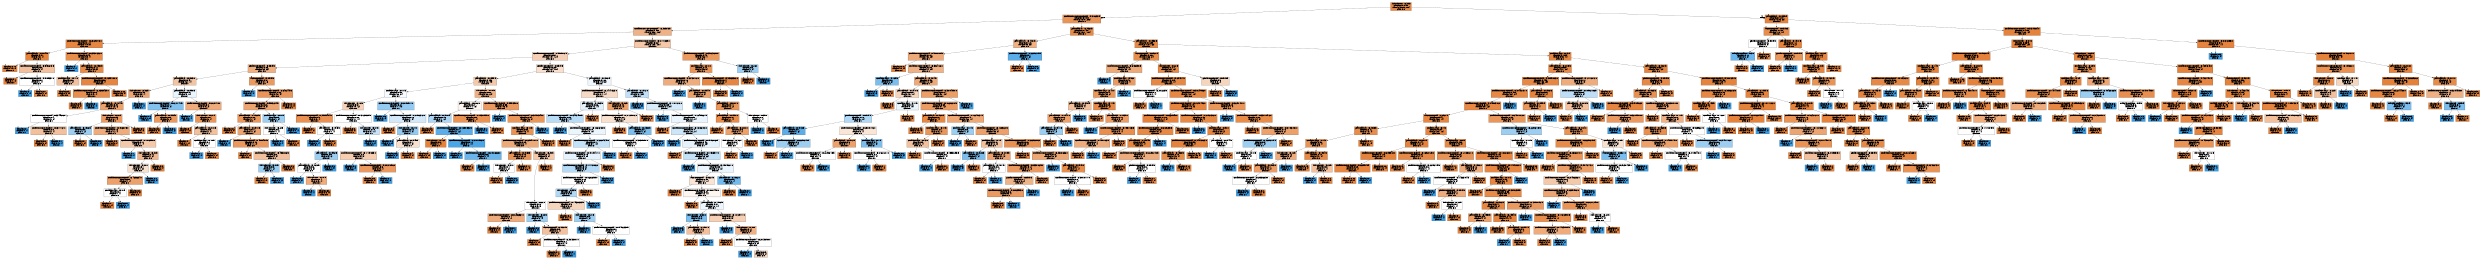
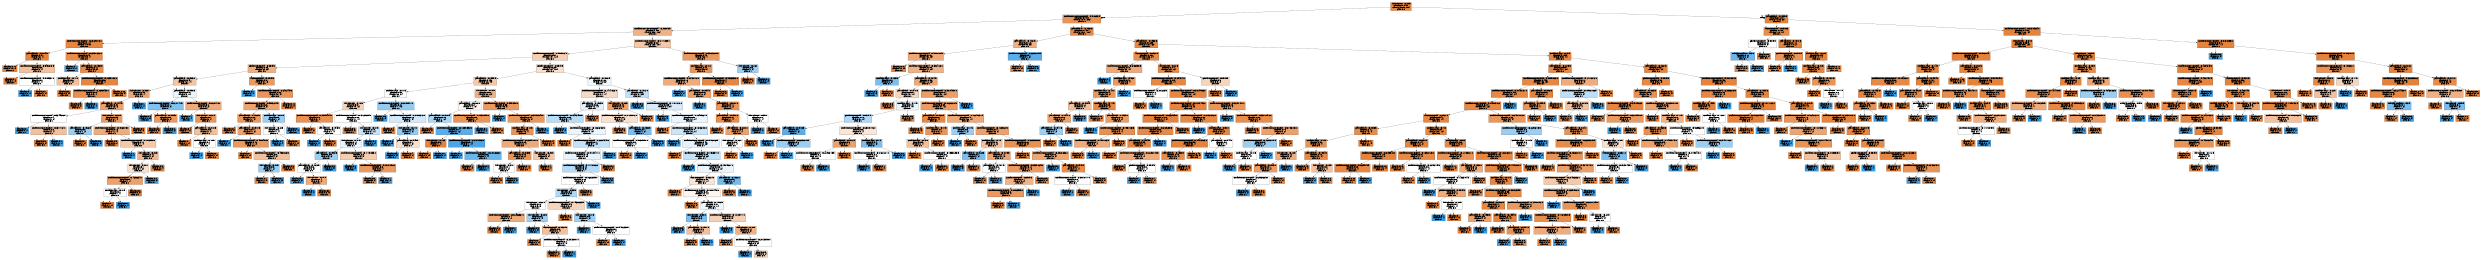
(963, 131) -> (963, 131)
none -> (351, 143)
(534, 179) -> (551, 199)
